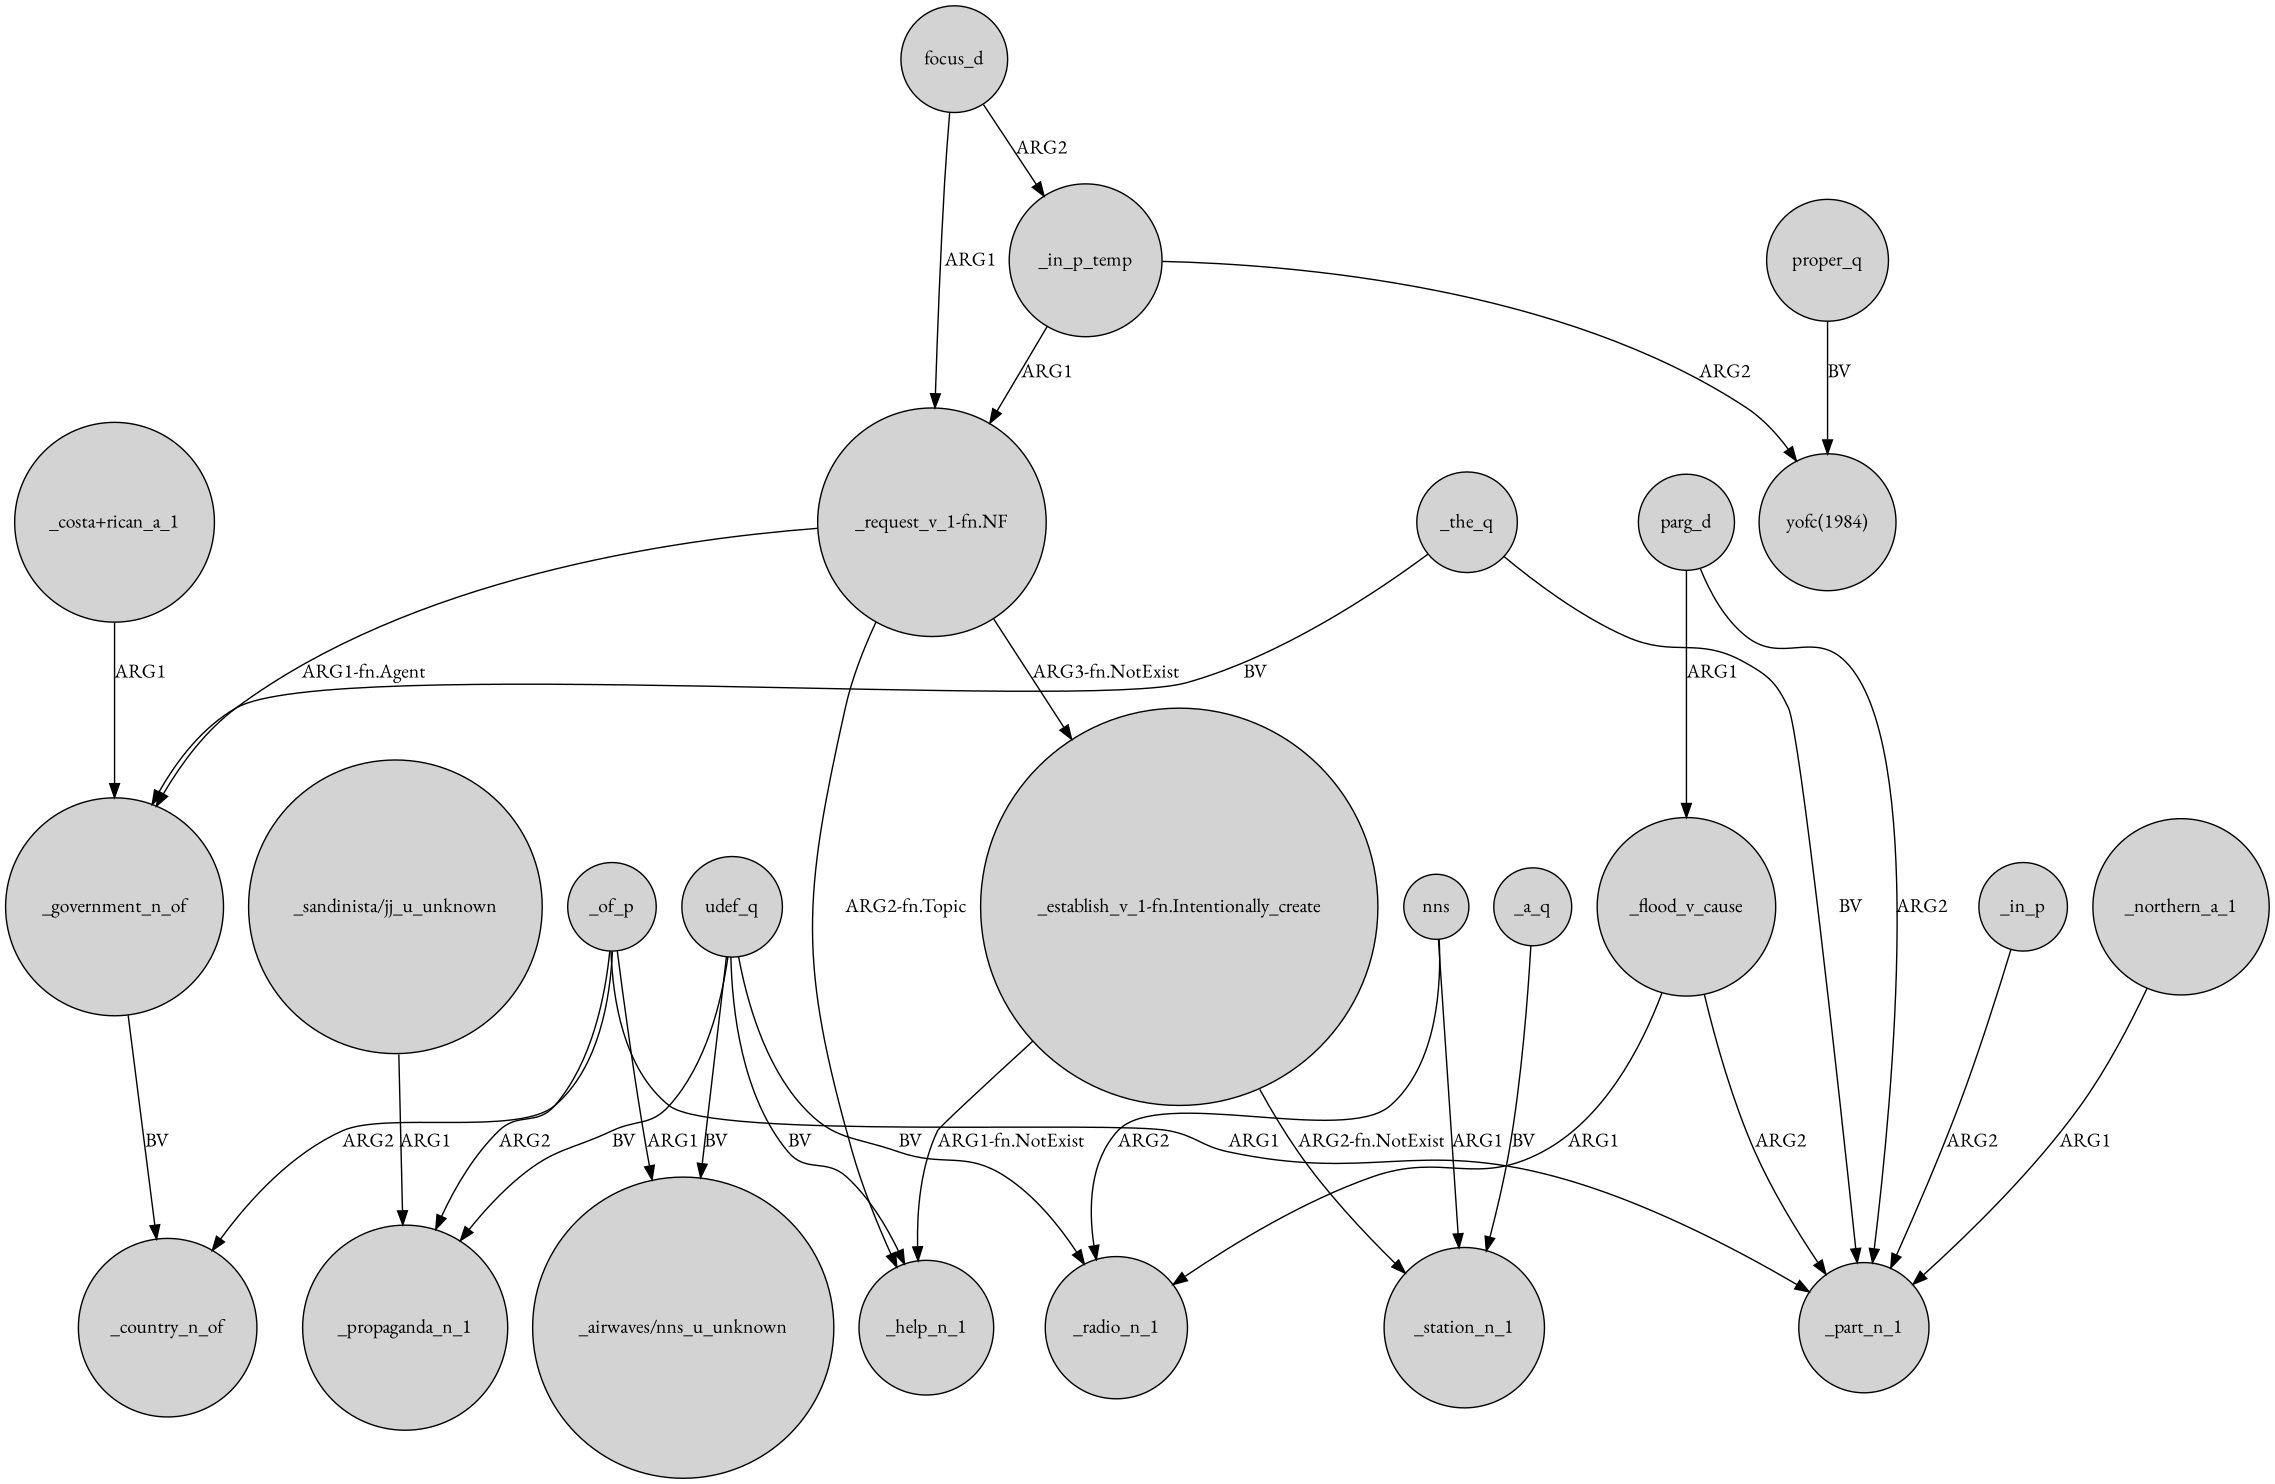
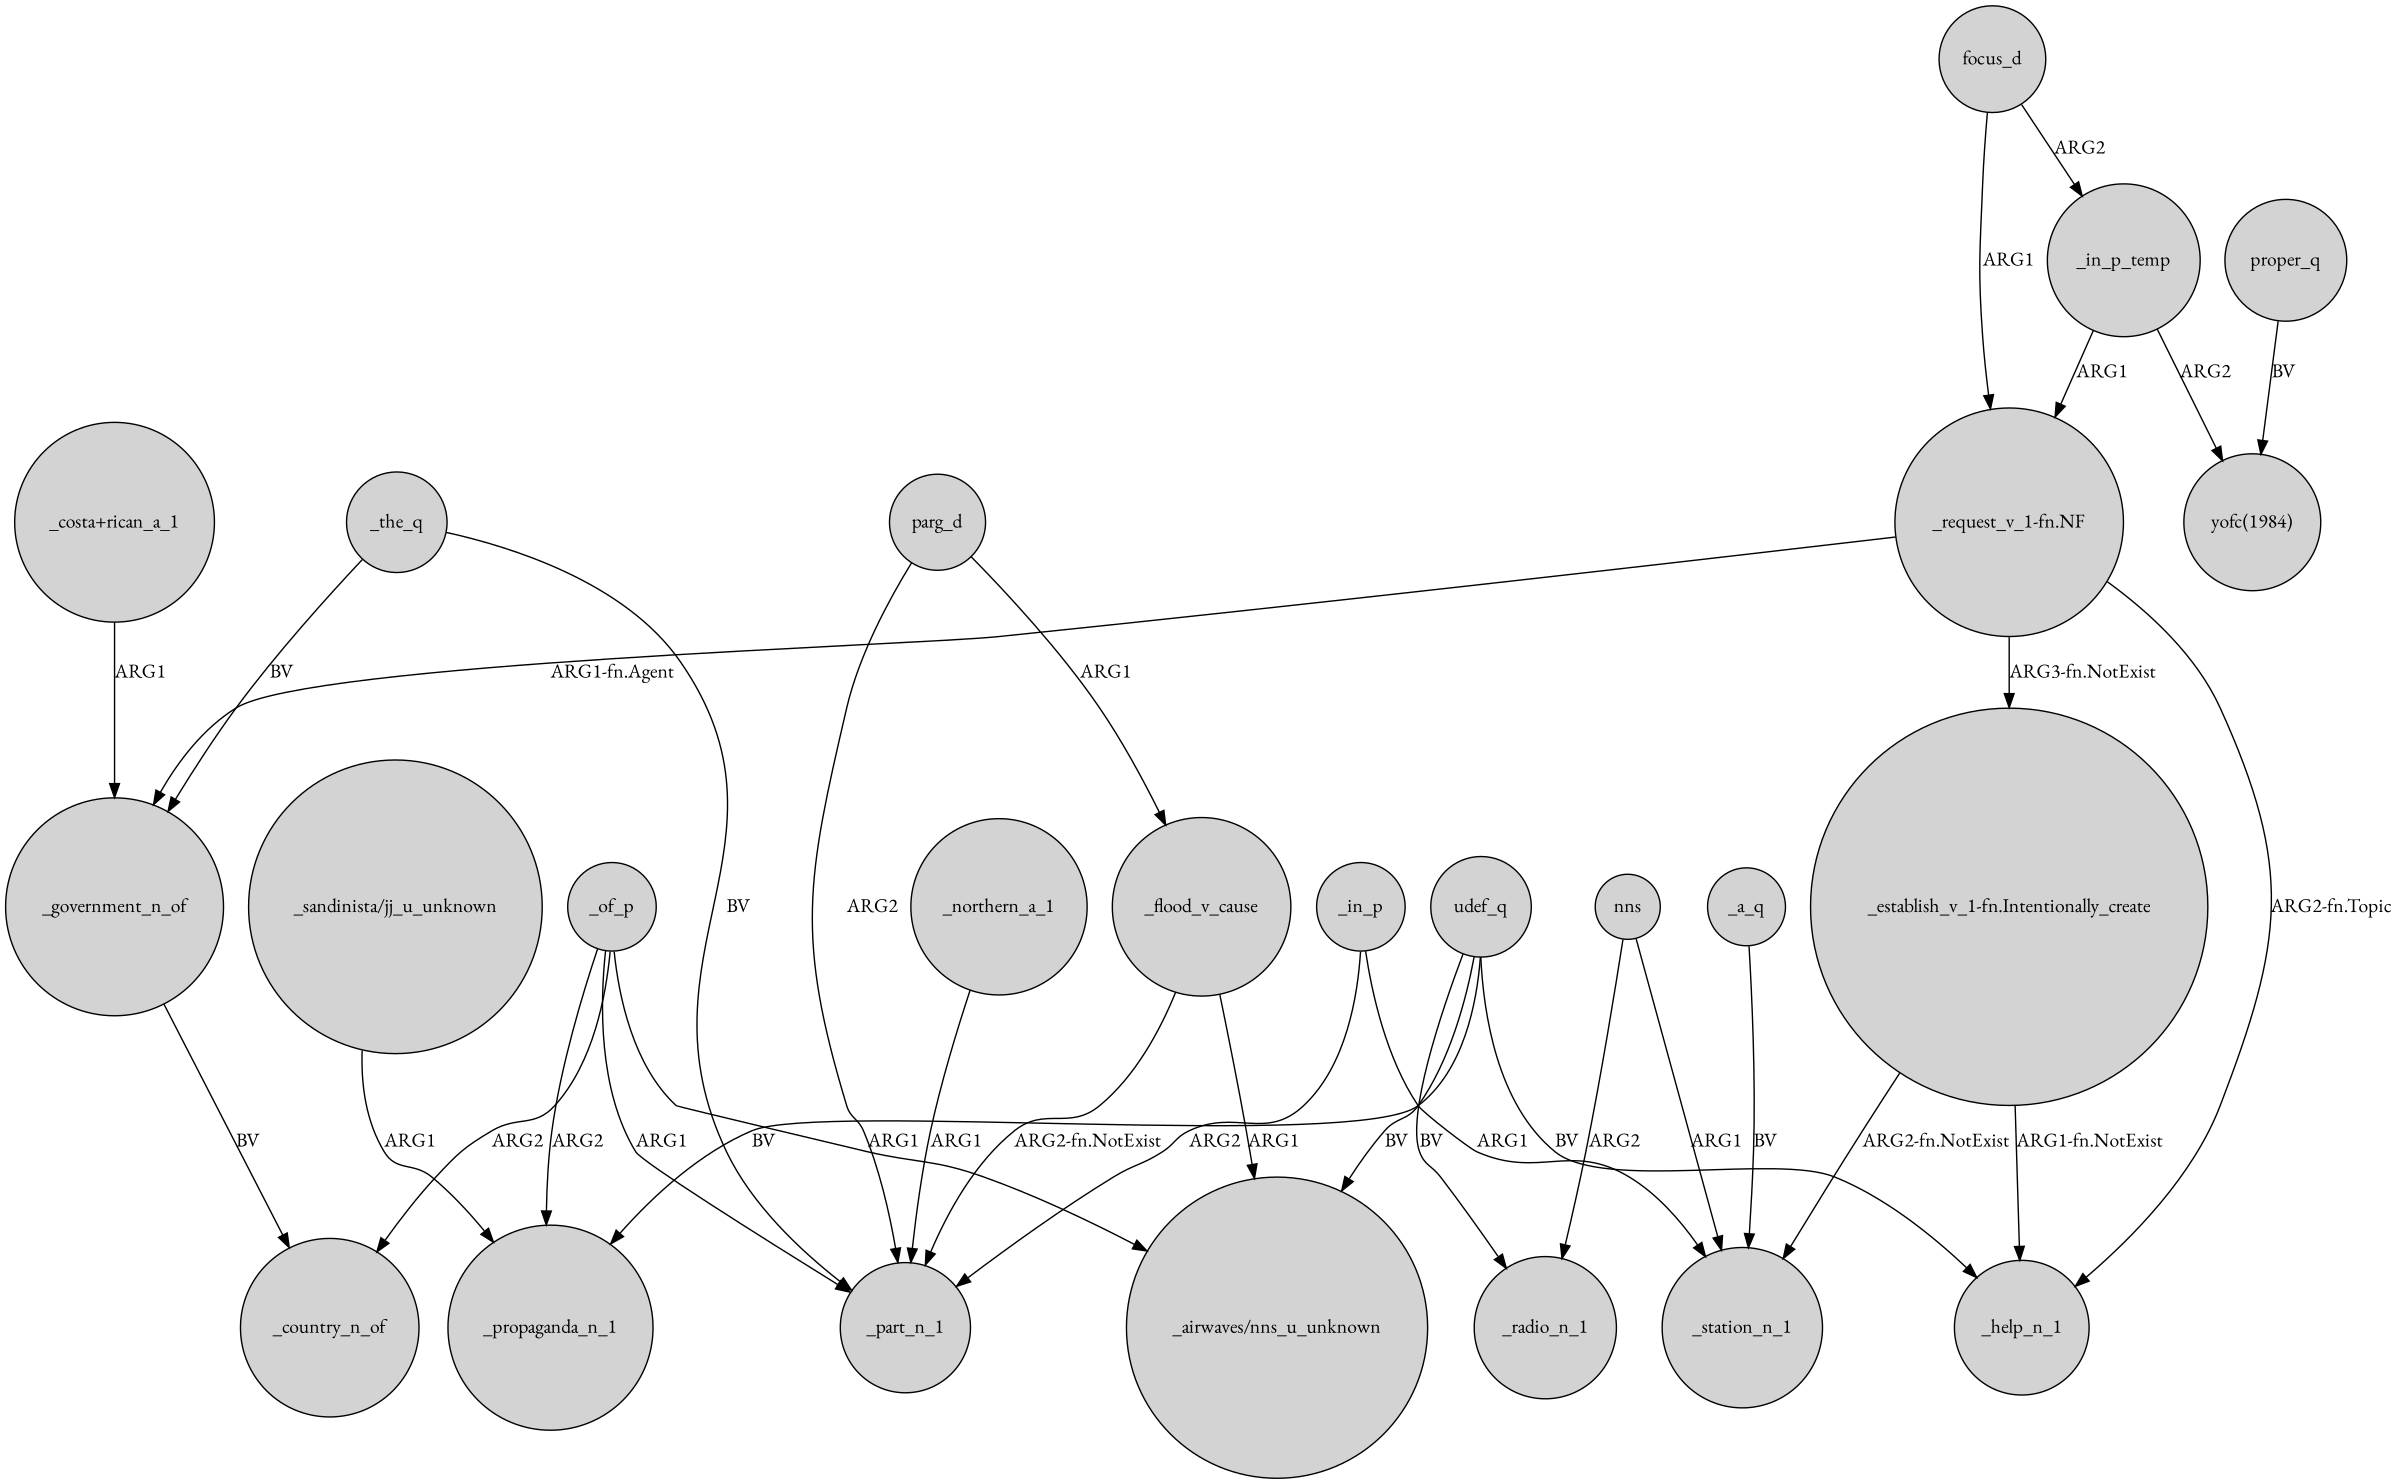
(1781, 1141) -> (1088, 1141)
none -> (1484, 1154)
(1395, 1171) -> (1237, 1079)
